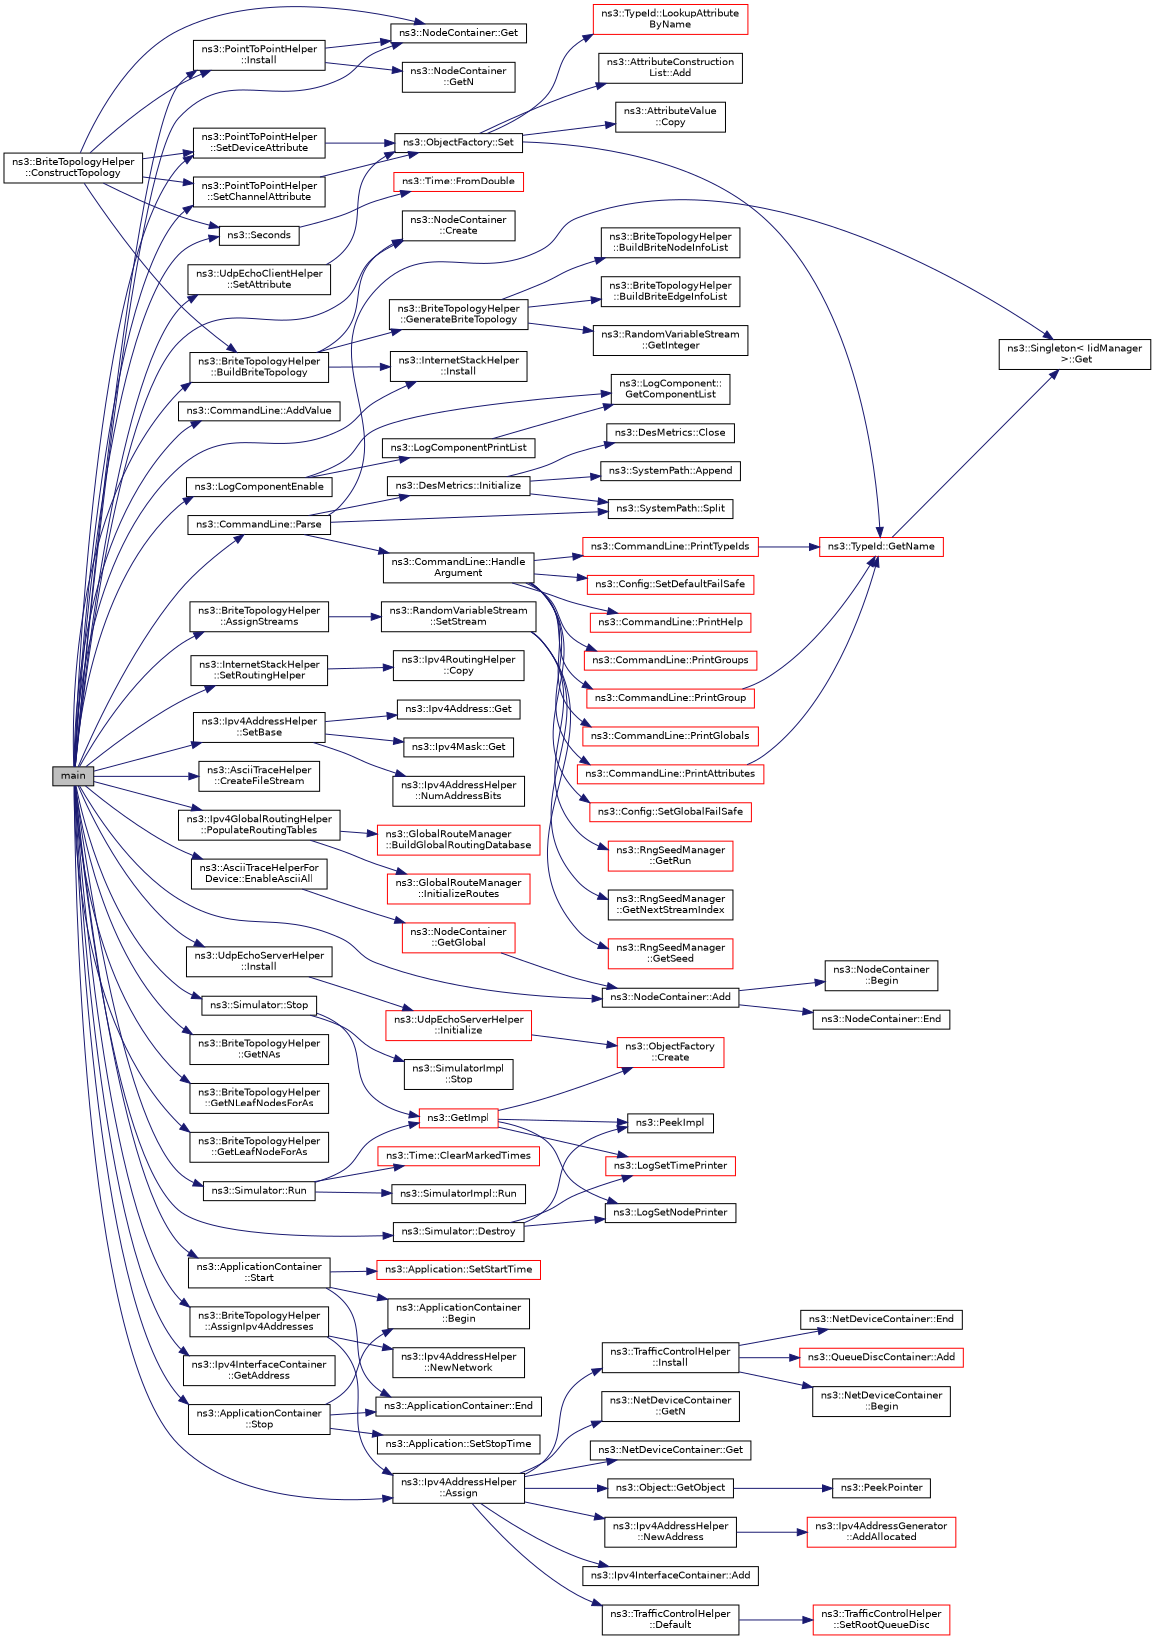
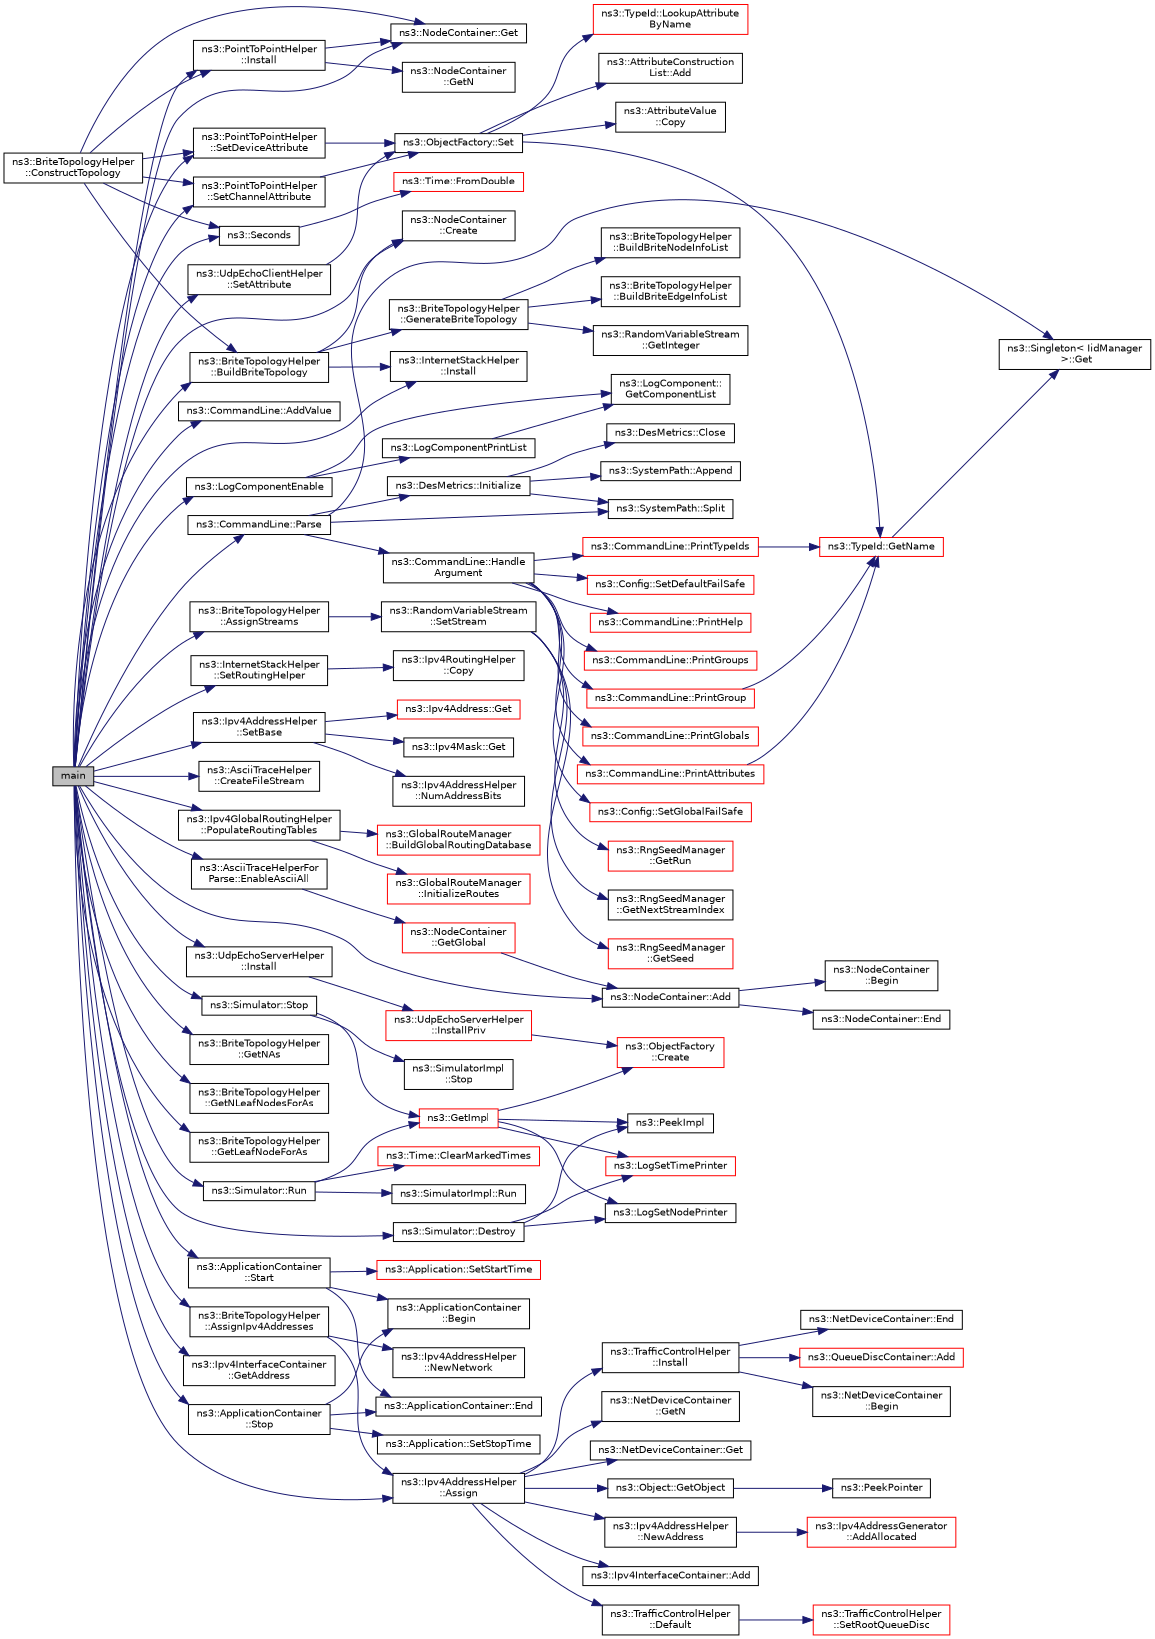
(459, 710) -> (459, 710)
(259, 874) -> (259, 874)
(459, 1026) -> (459, 1026)
